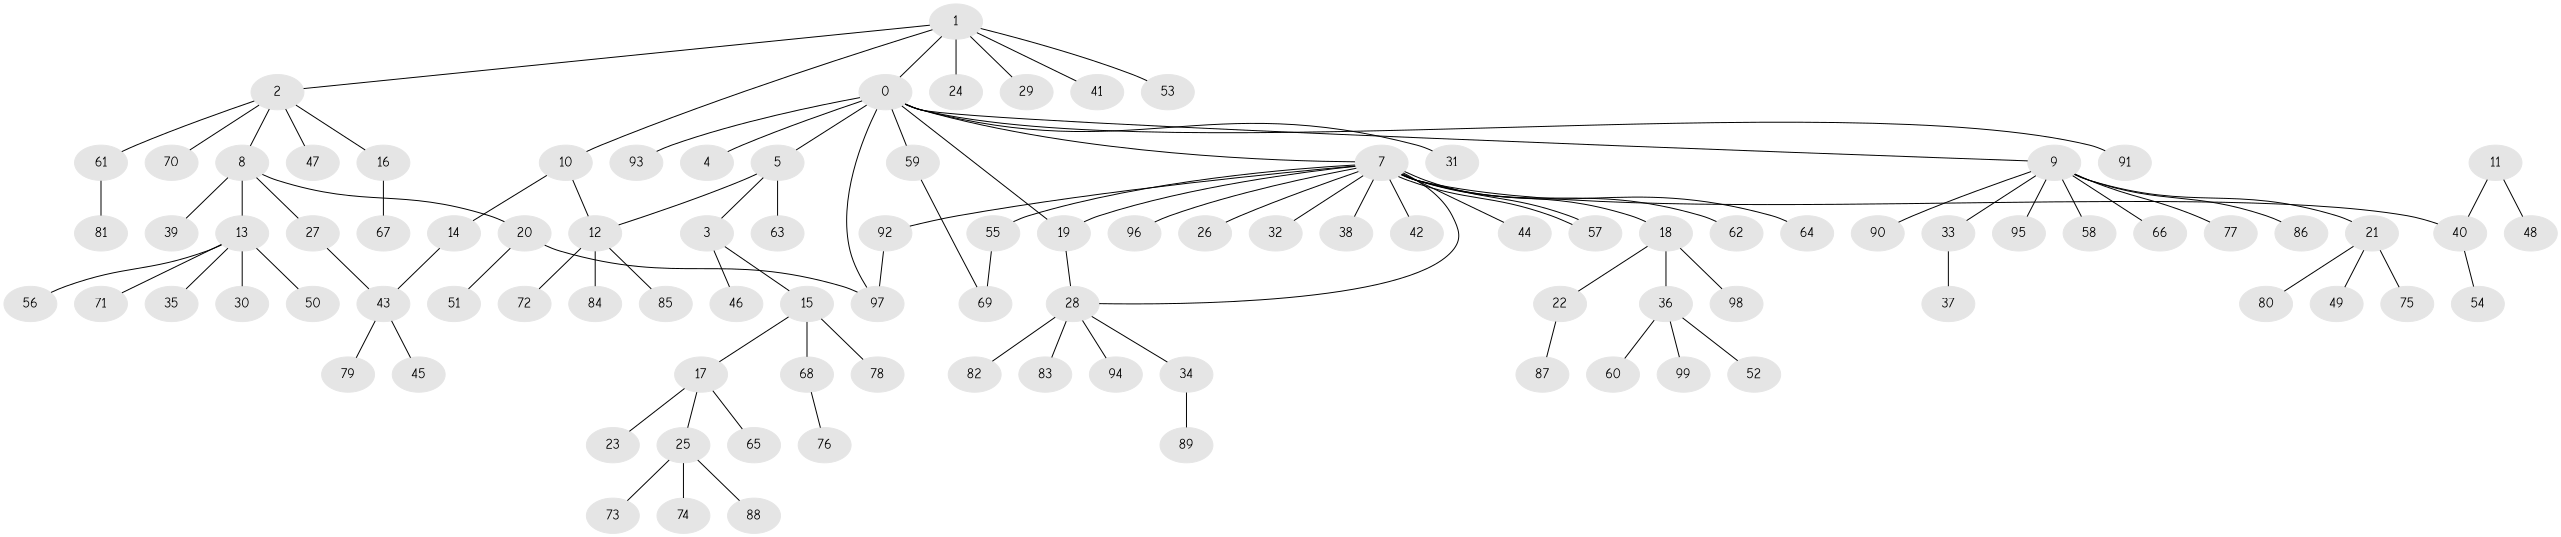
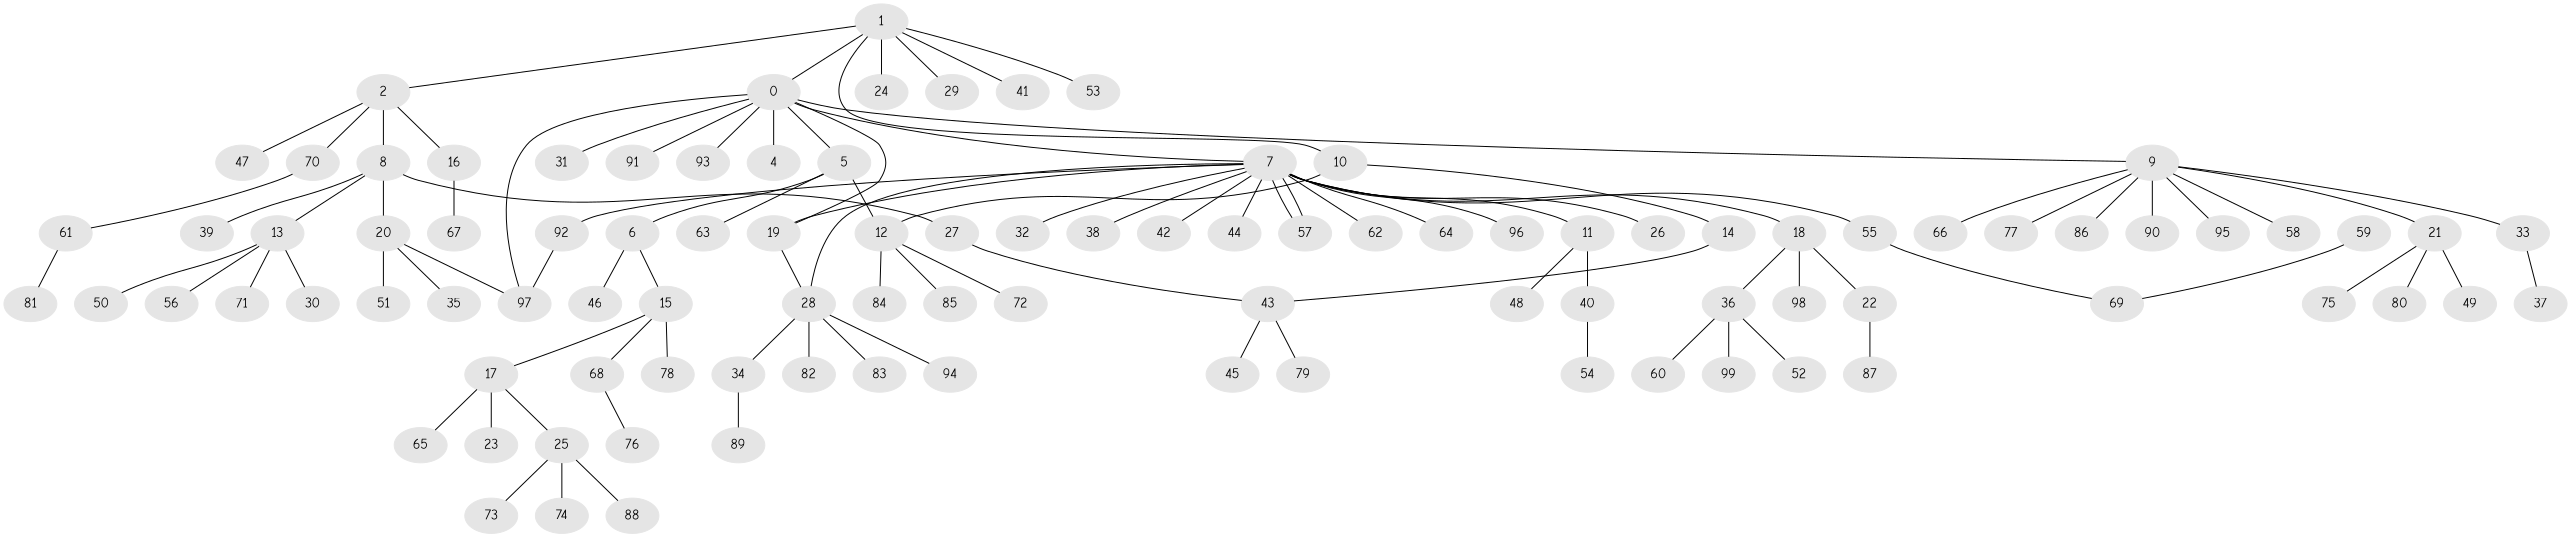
(187, 125) -> (193, 205)
(899, 128) -> none
(1919, 203) -> (1429, 198)
(707, 233) -> (632, 233)
(207, 269) -> (419, 269)
